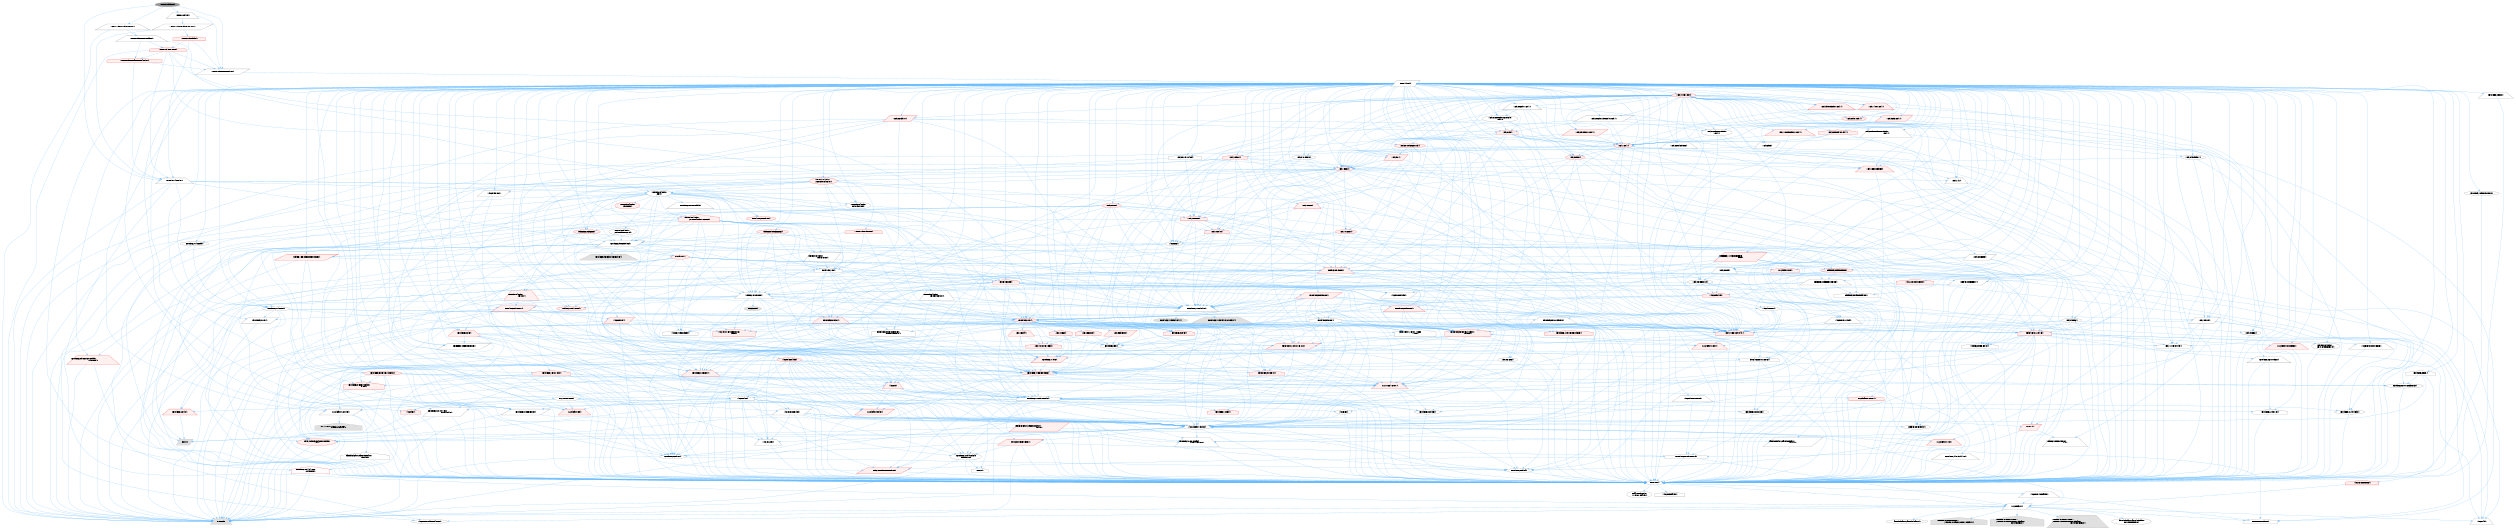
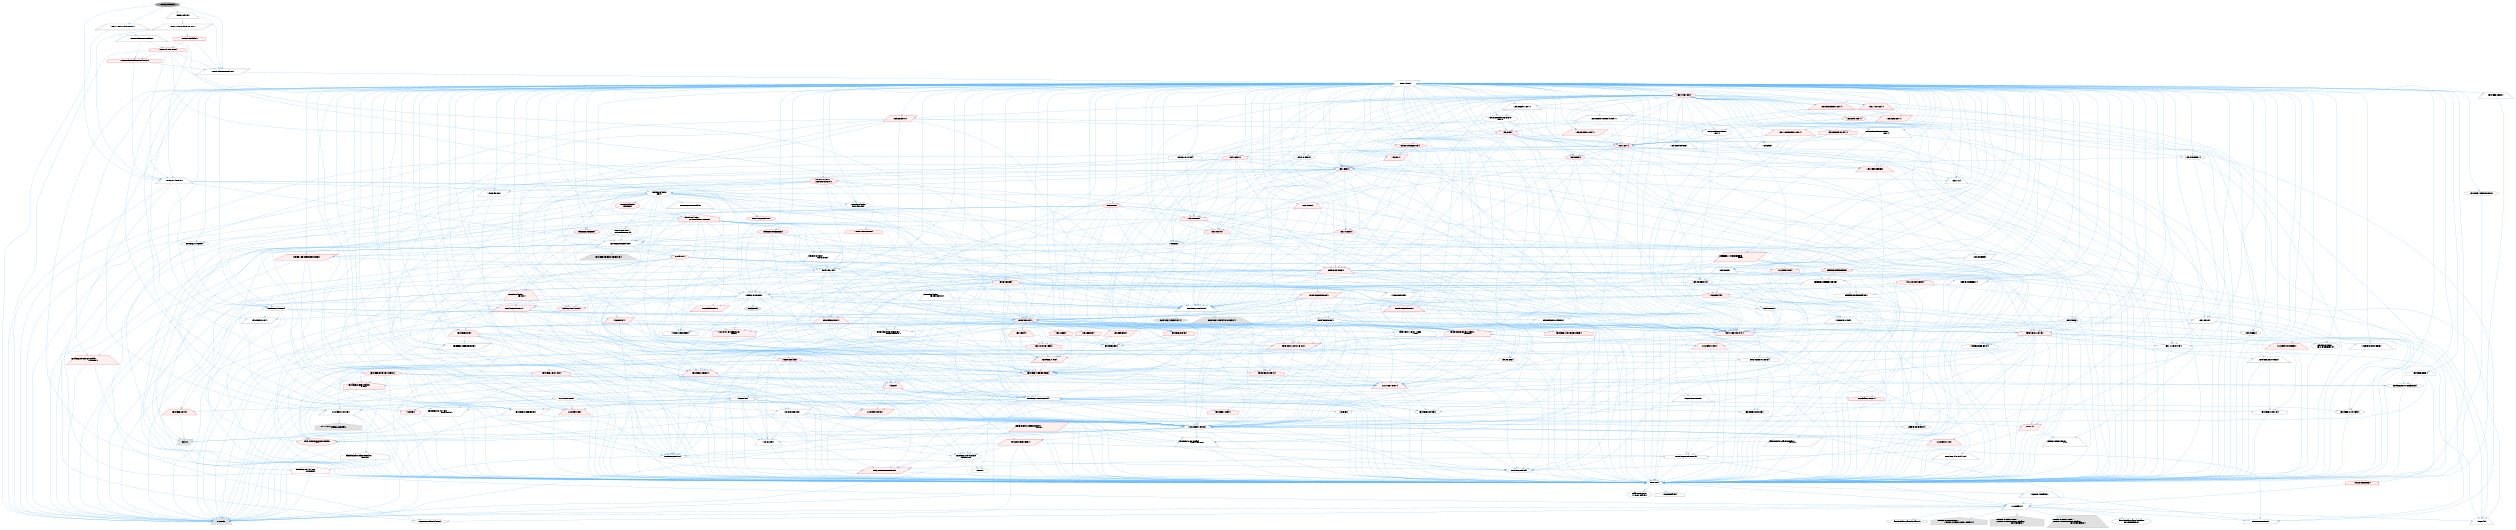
(1587, 235) -> (1360, 218)
none -> (710, 309)
